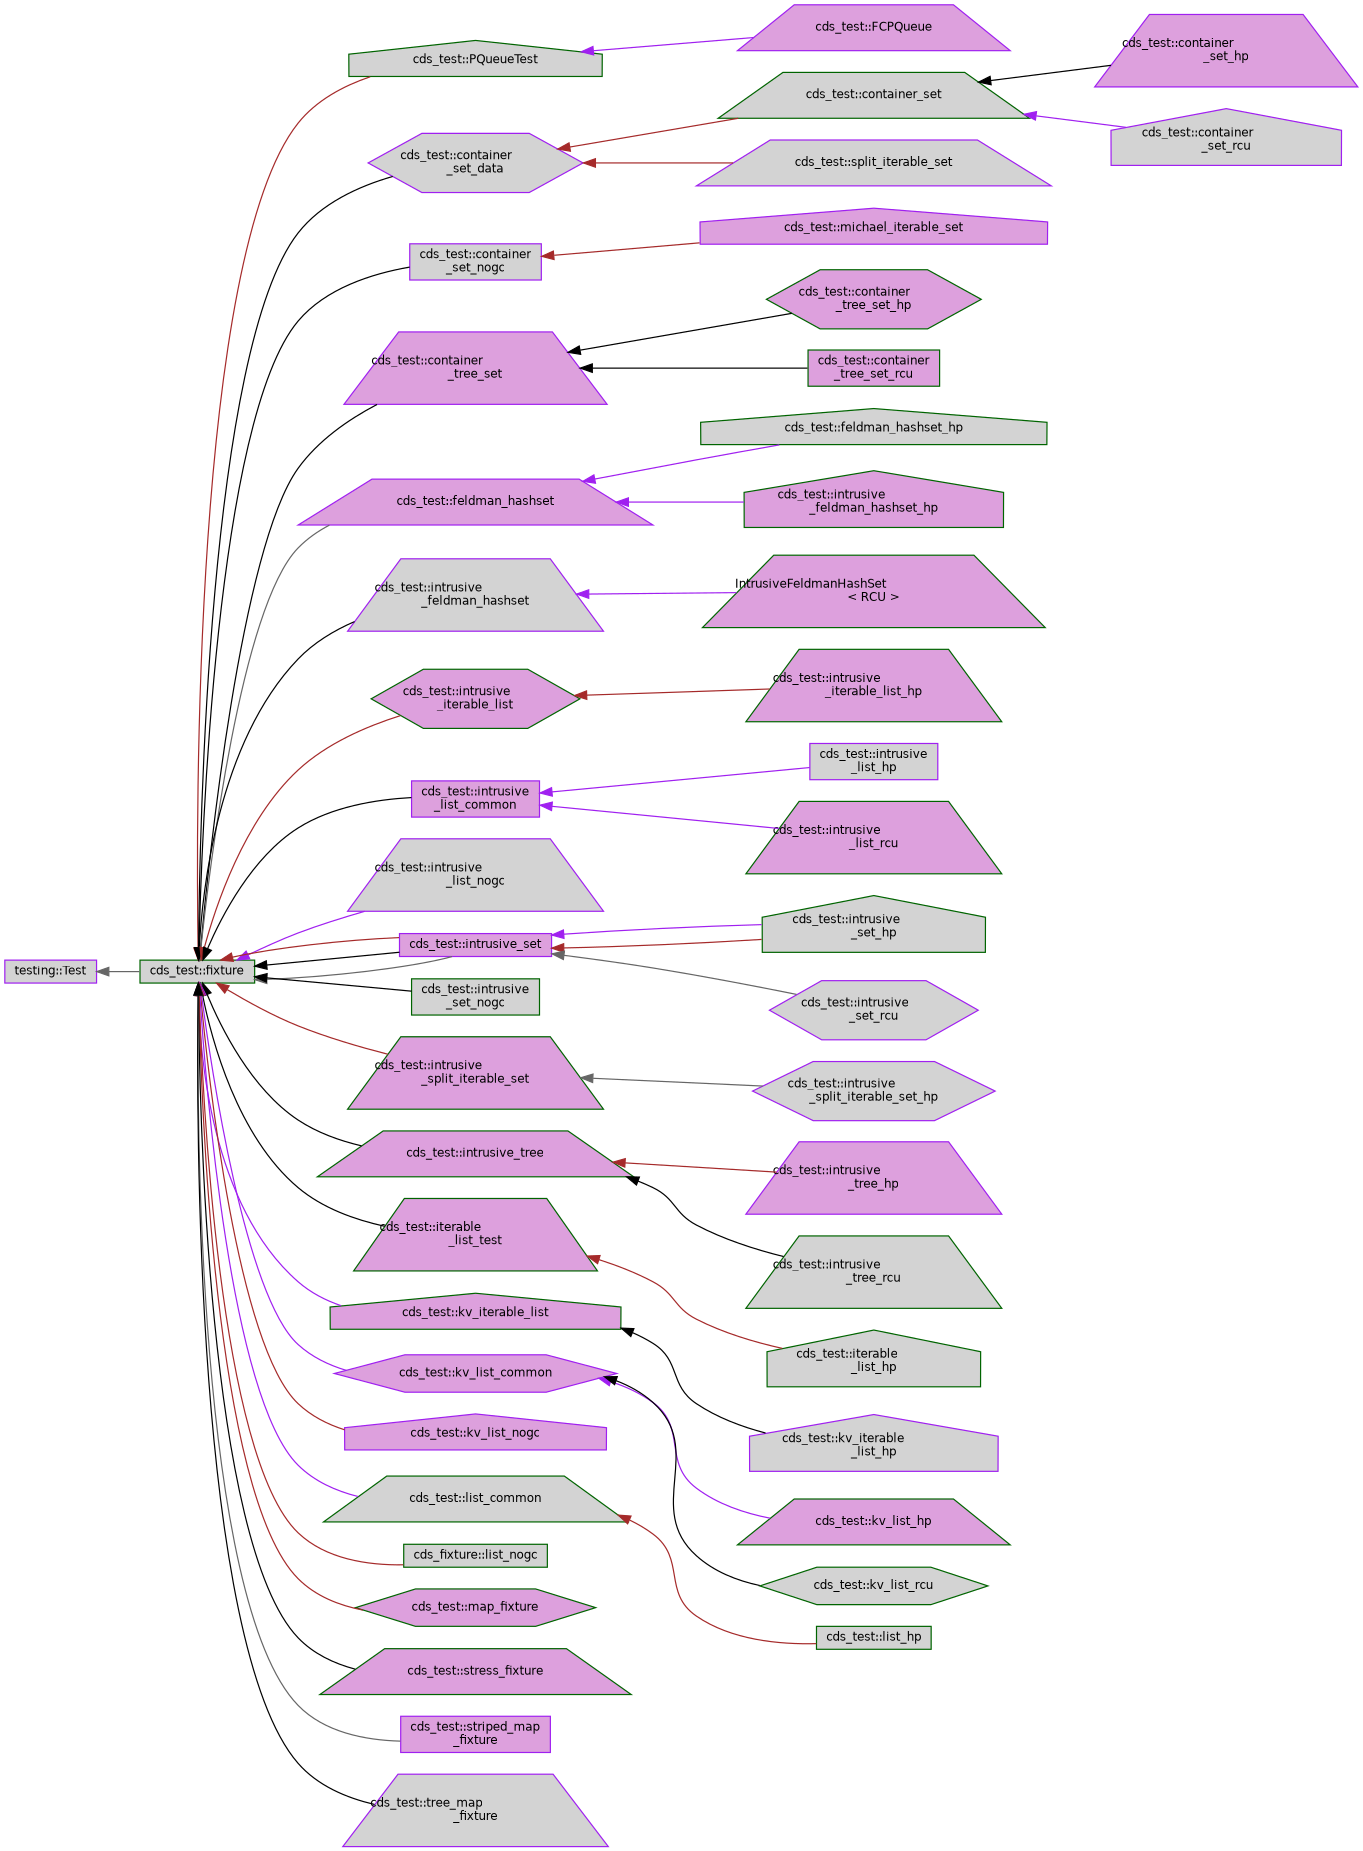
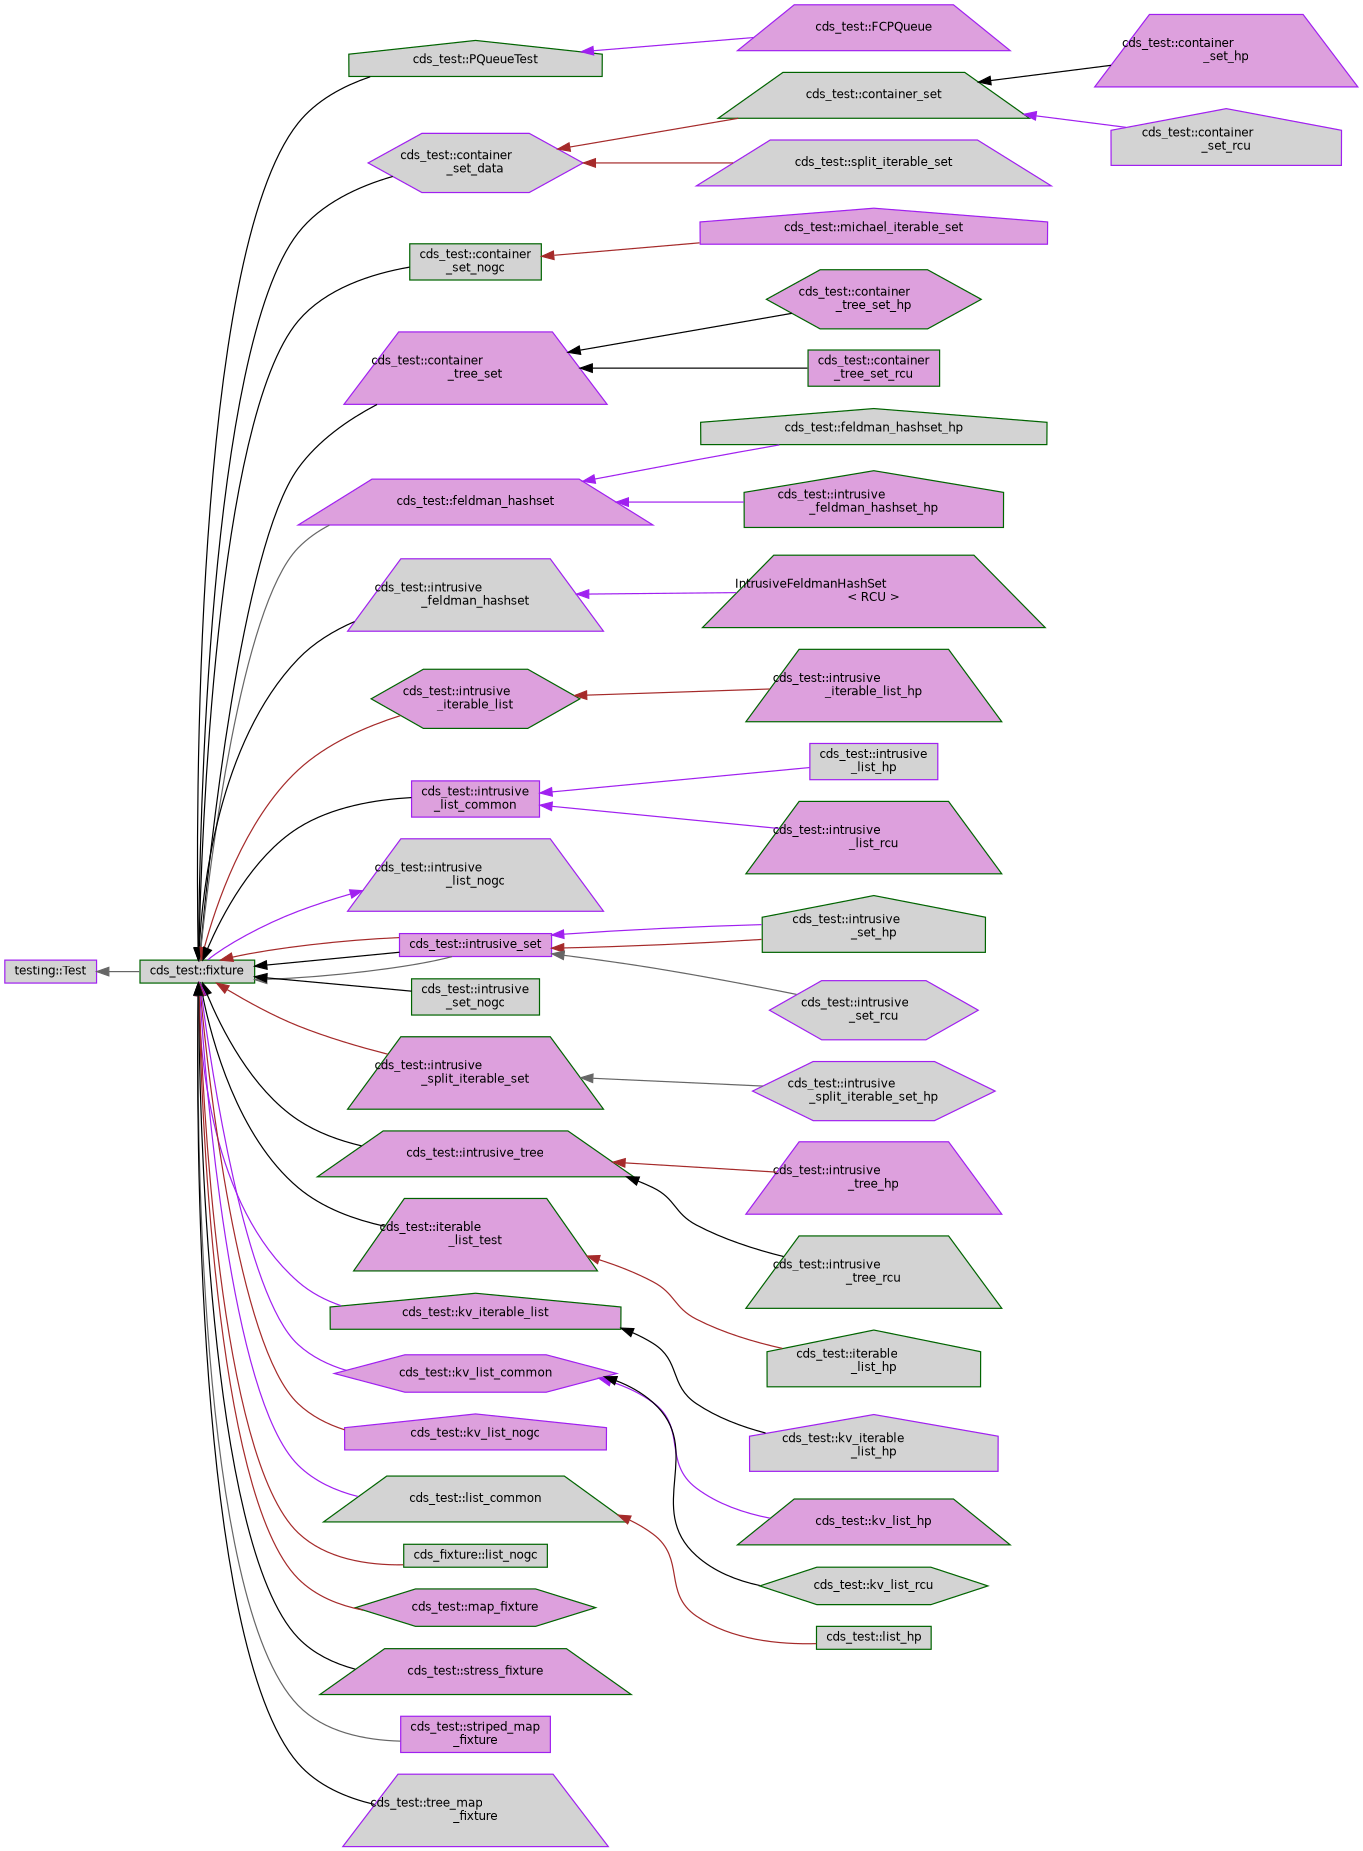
(476, 262) -> (476, 262)
(213, 486) -> (213, 486)
(305, 930) -> (276, 920)
